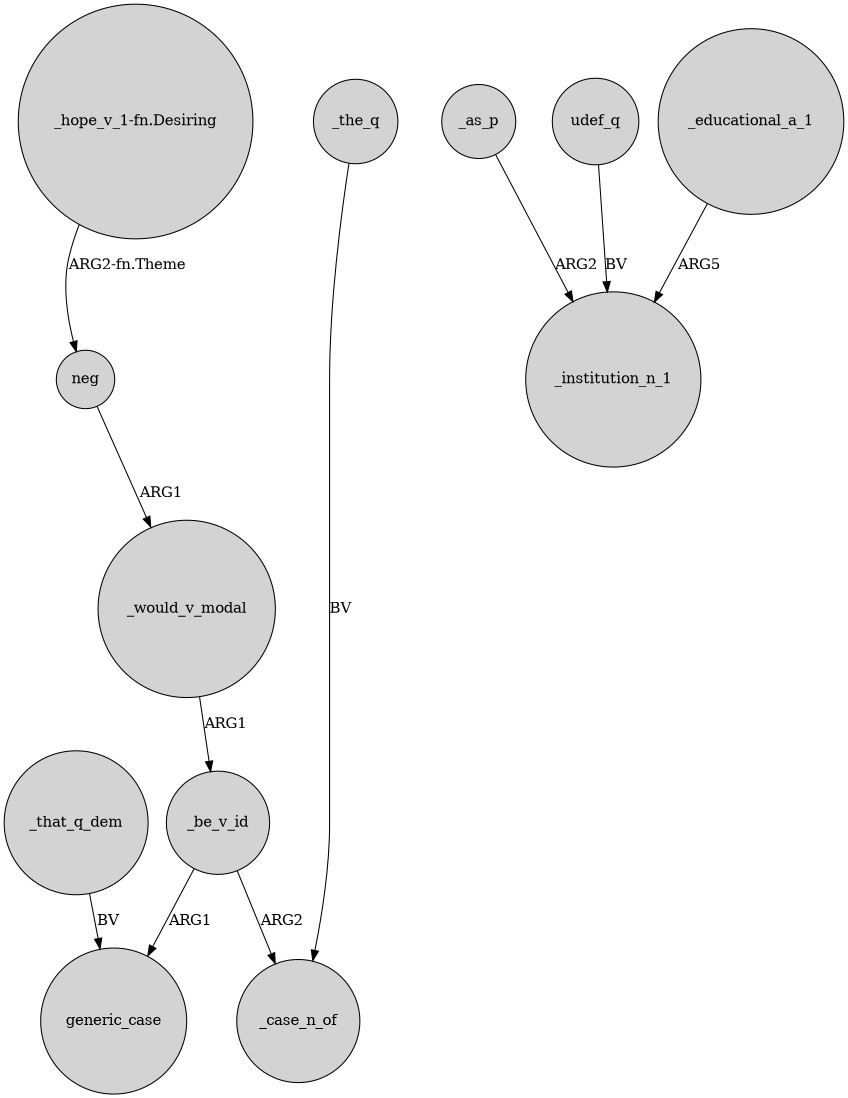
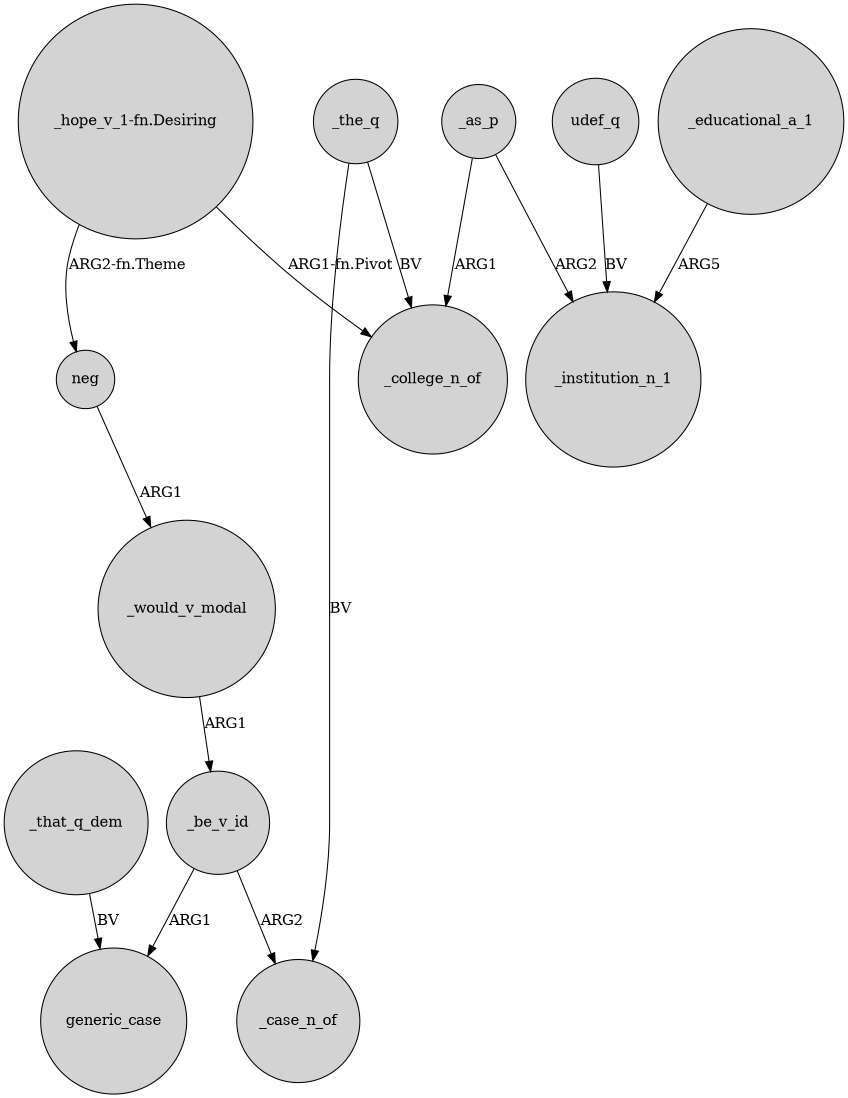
none -> (433, 379)
